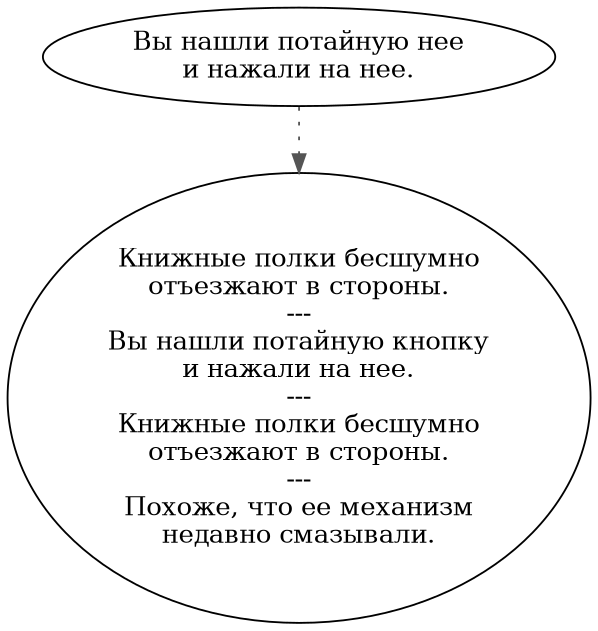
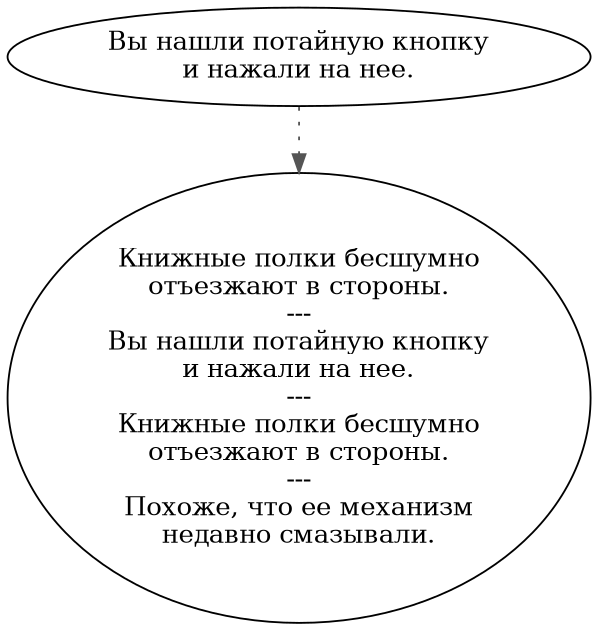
(299, 57) -> (299, 57)
